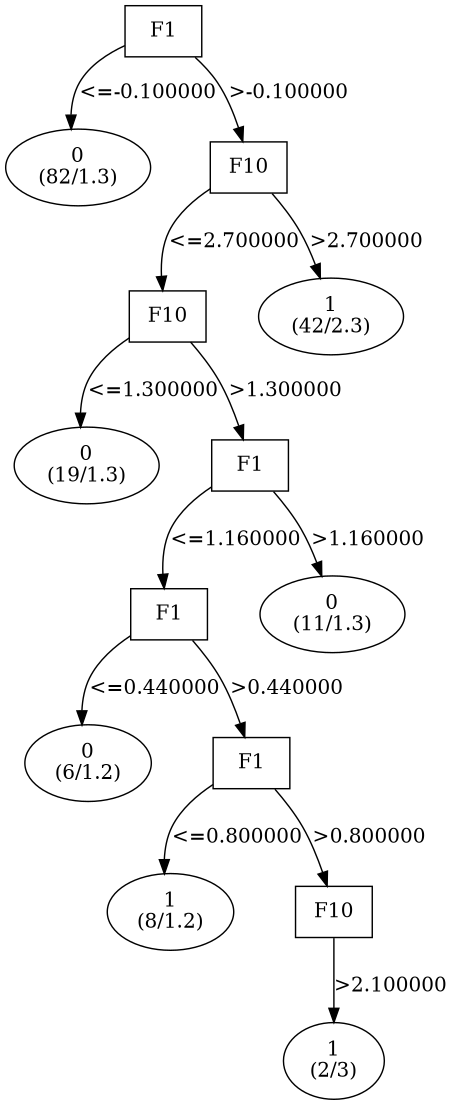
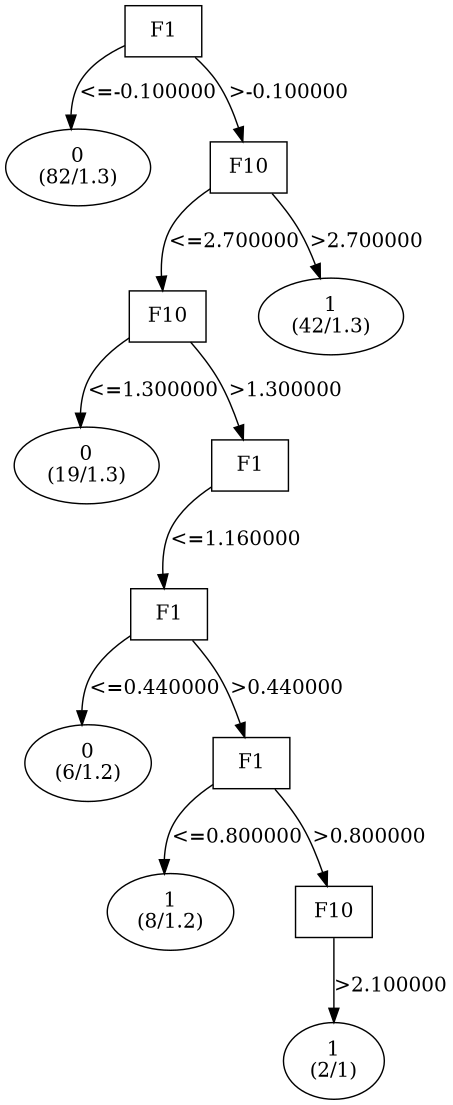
(331, 316) -> (331, 316)
(332, 614) -> none
(334, 1061) -> (334, 1061)
